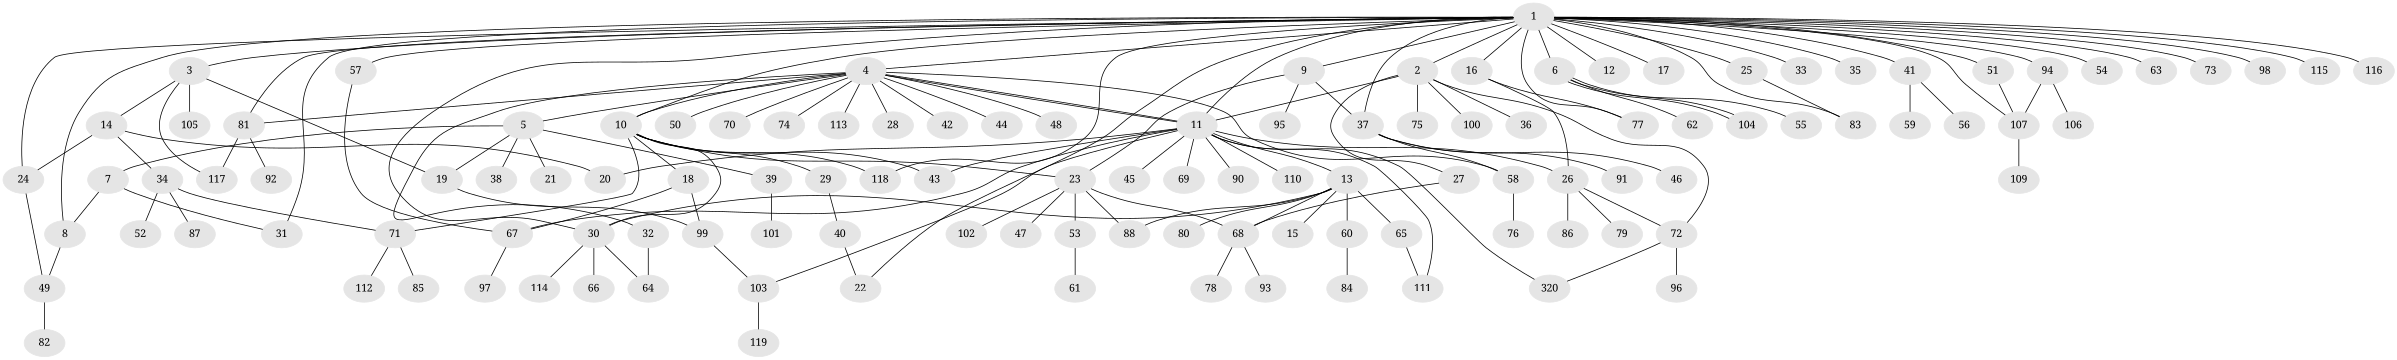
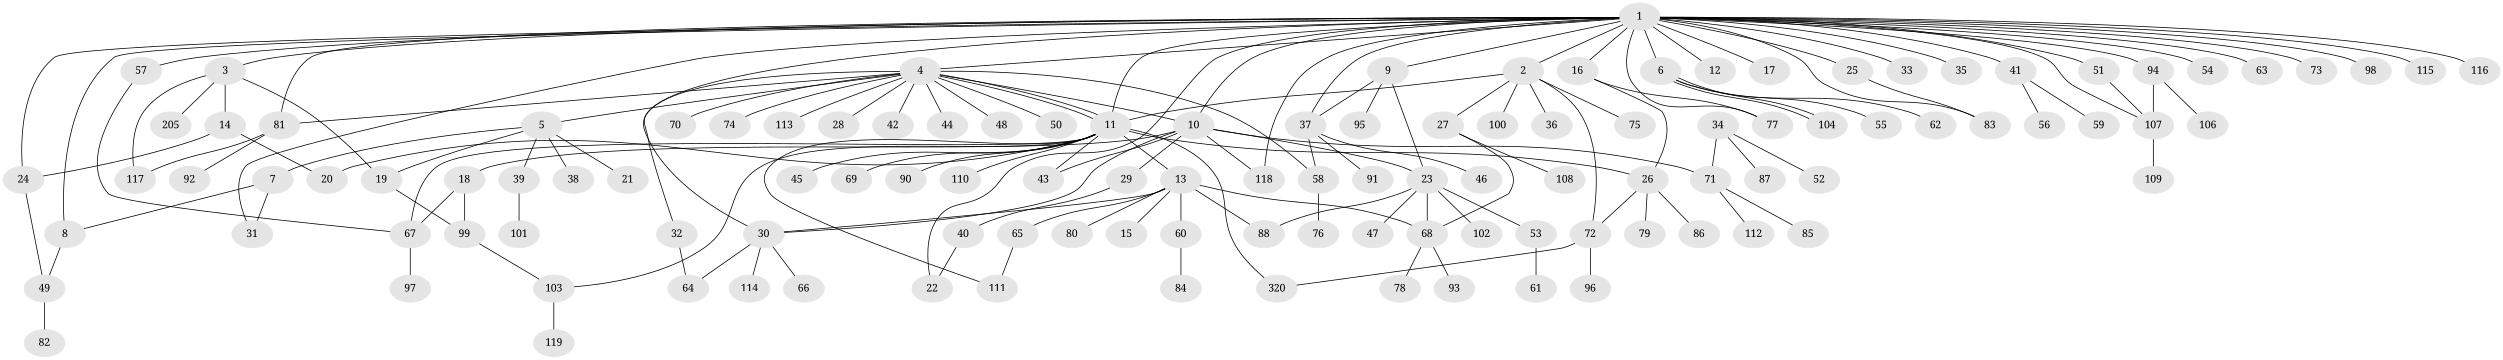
(190, 125) -> (171, 125)
(135, 153) -> none
none -> (1565, 180)
